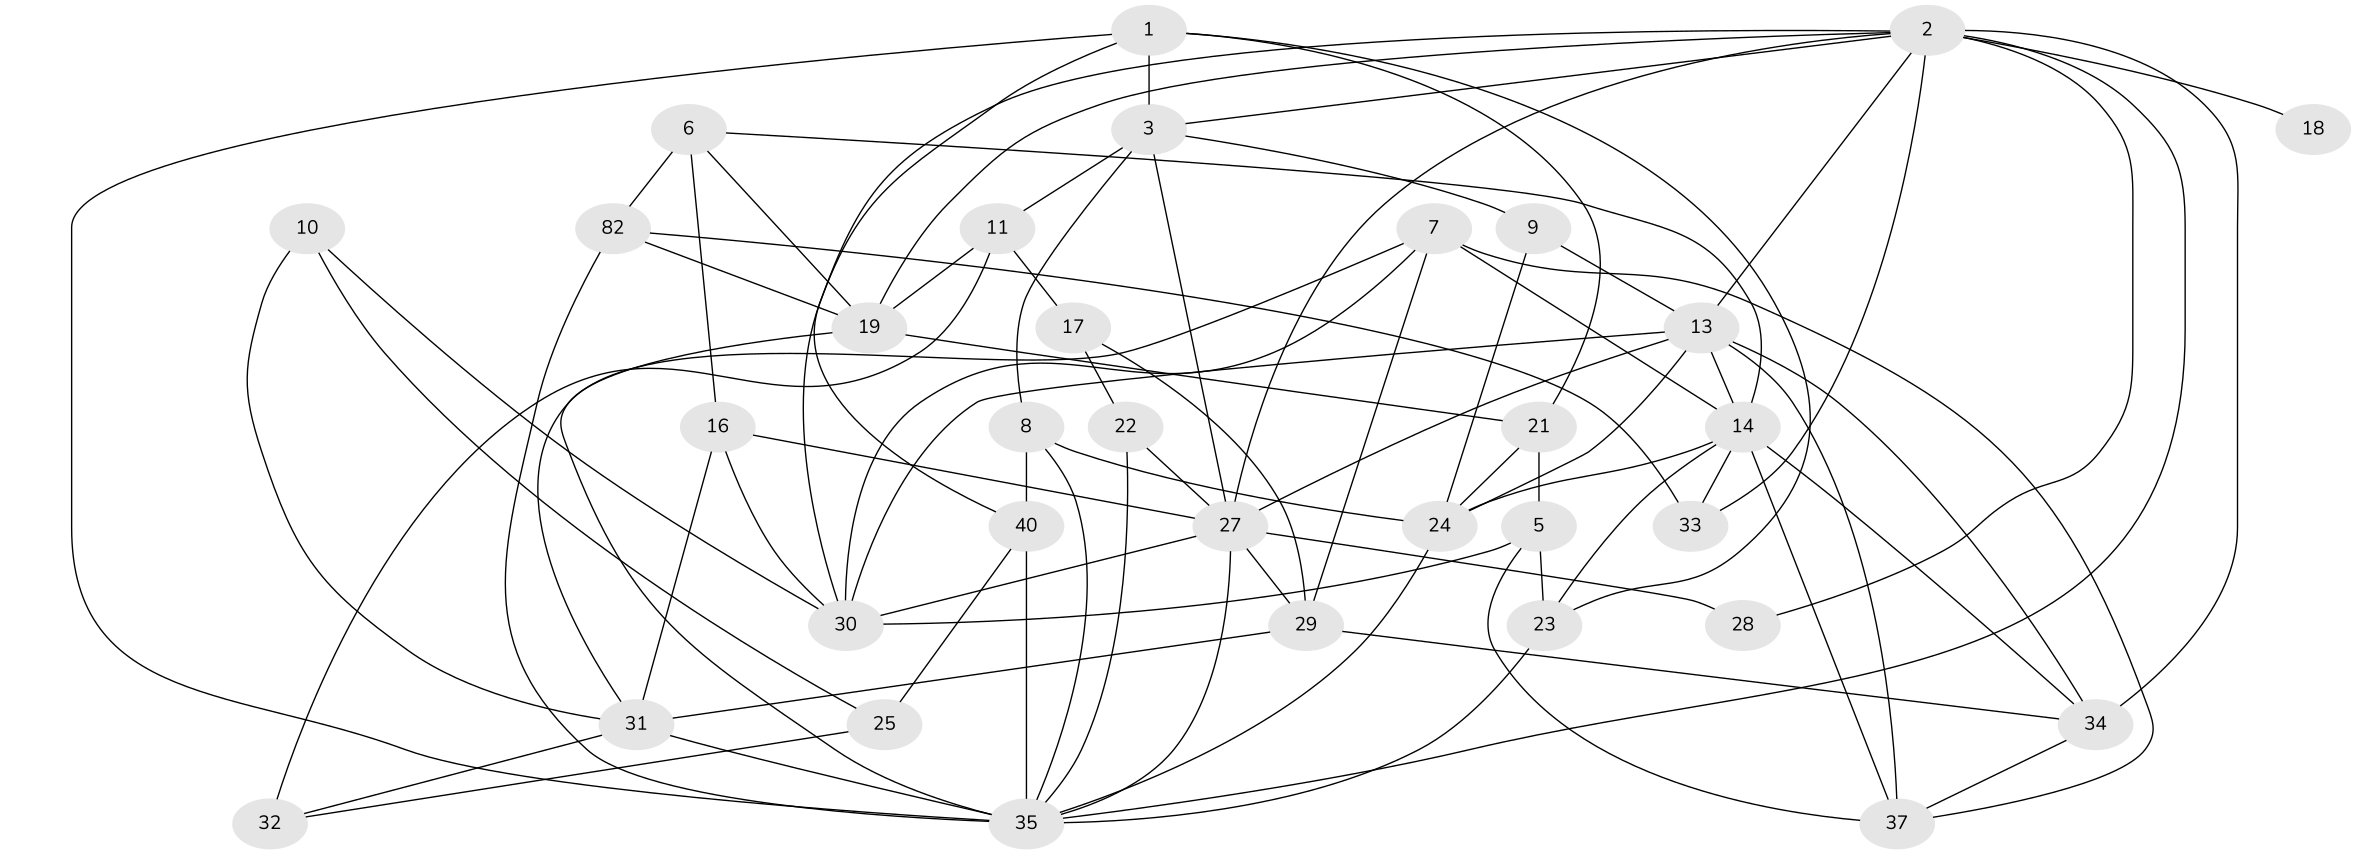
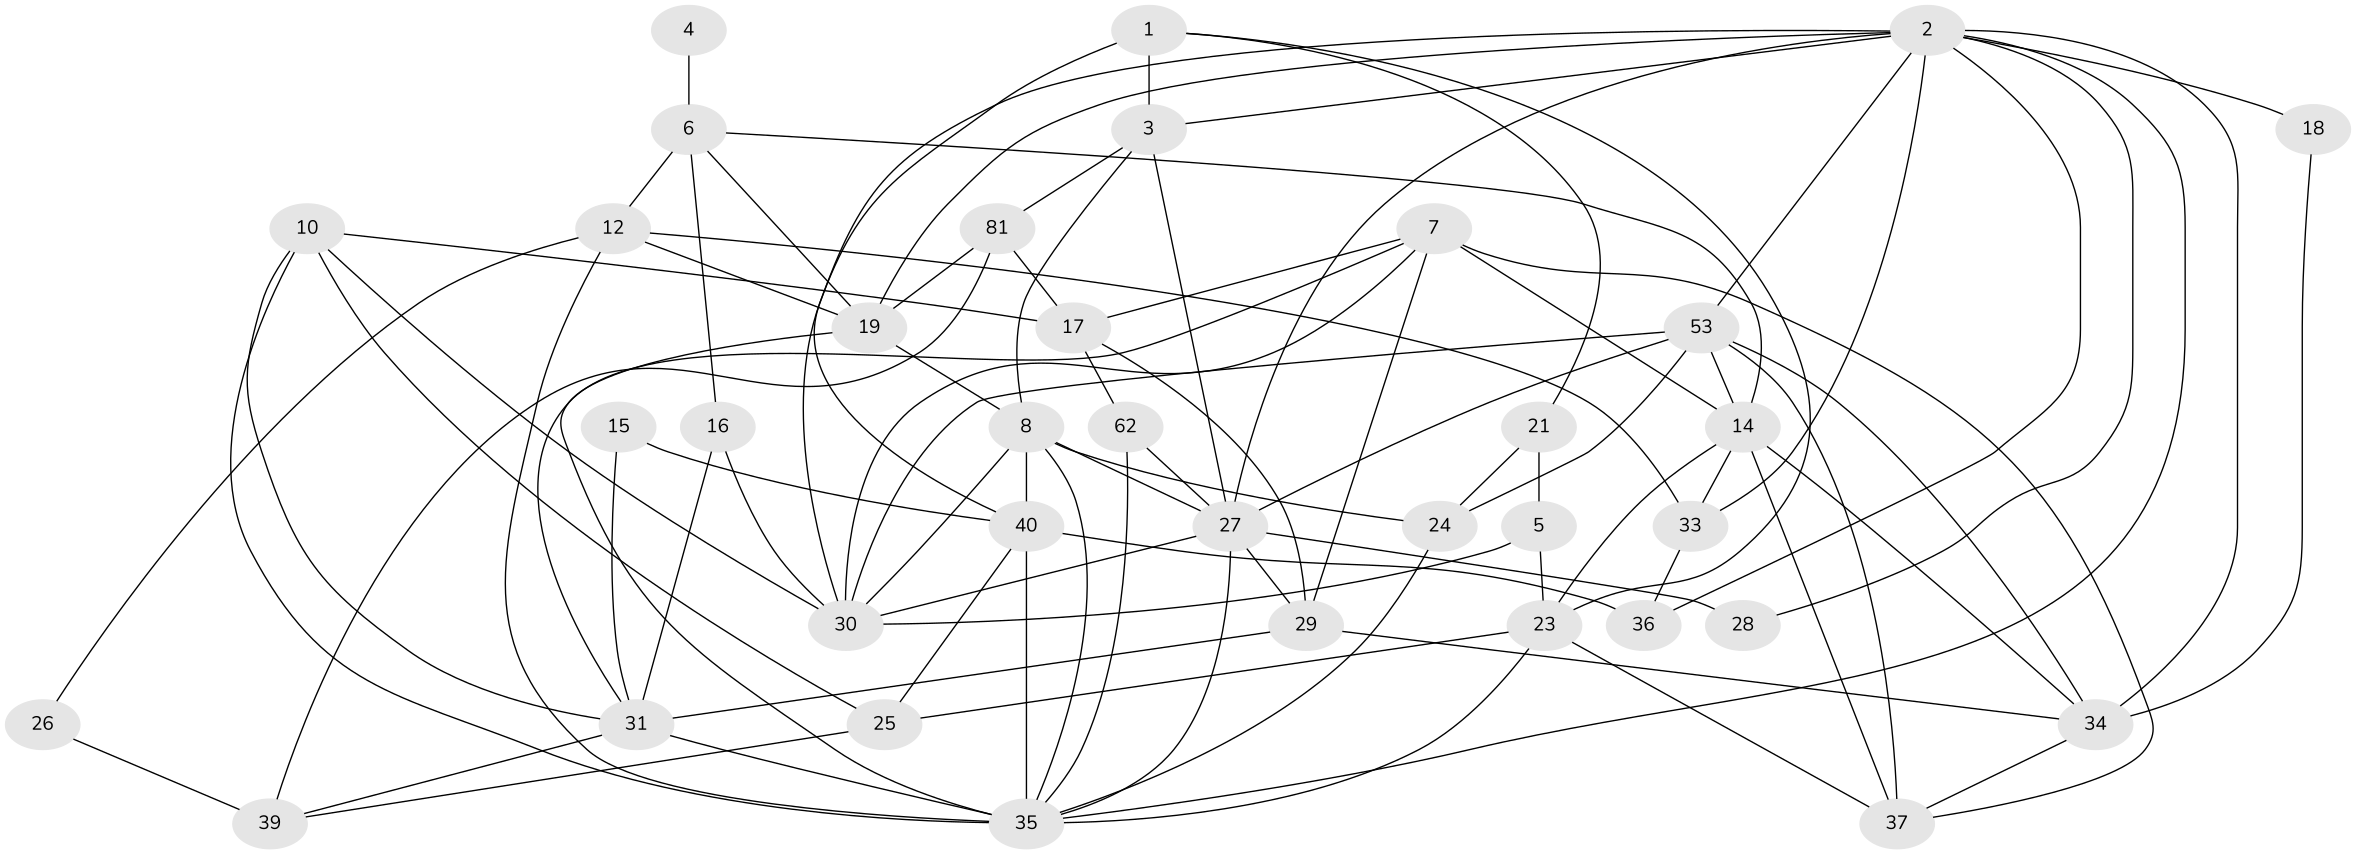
none -> (689, 30)
(613, 229) -> (613, 229)
(998, 229) -> (998, 229)
(1533, 229) -> none
none -> (691, 274)
none -> (1254, 278)
(1702, 328) -> (1702, 328)
(72, 356) -> (437, 712)
(1219, 381) -> (948, 377)
none -> (619, 427)
(1126, 427) -> (1126, 427)
(1591, 475) -> none
(974, 477) -> (1139, 482)
none -> (2302, 481)
none -> (939, 528)
none -> (1644, 626)
none -> (1229, 673)
none -> (43, 725)
(1607, 751) -> (1721, 725)
(270, 824) -> (270, 824)
